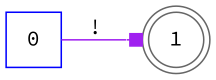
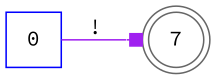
(176, 40) -> (176, 40)
